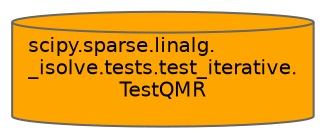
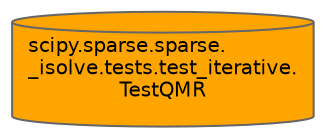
(163, 69) -> (163, 69)
